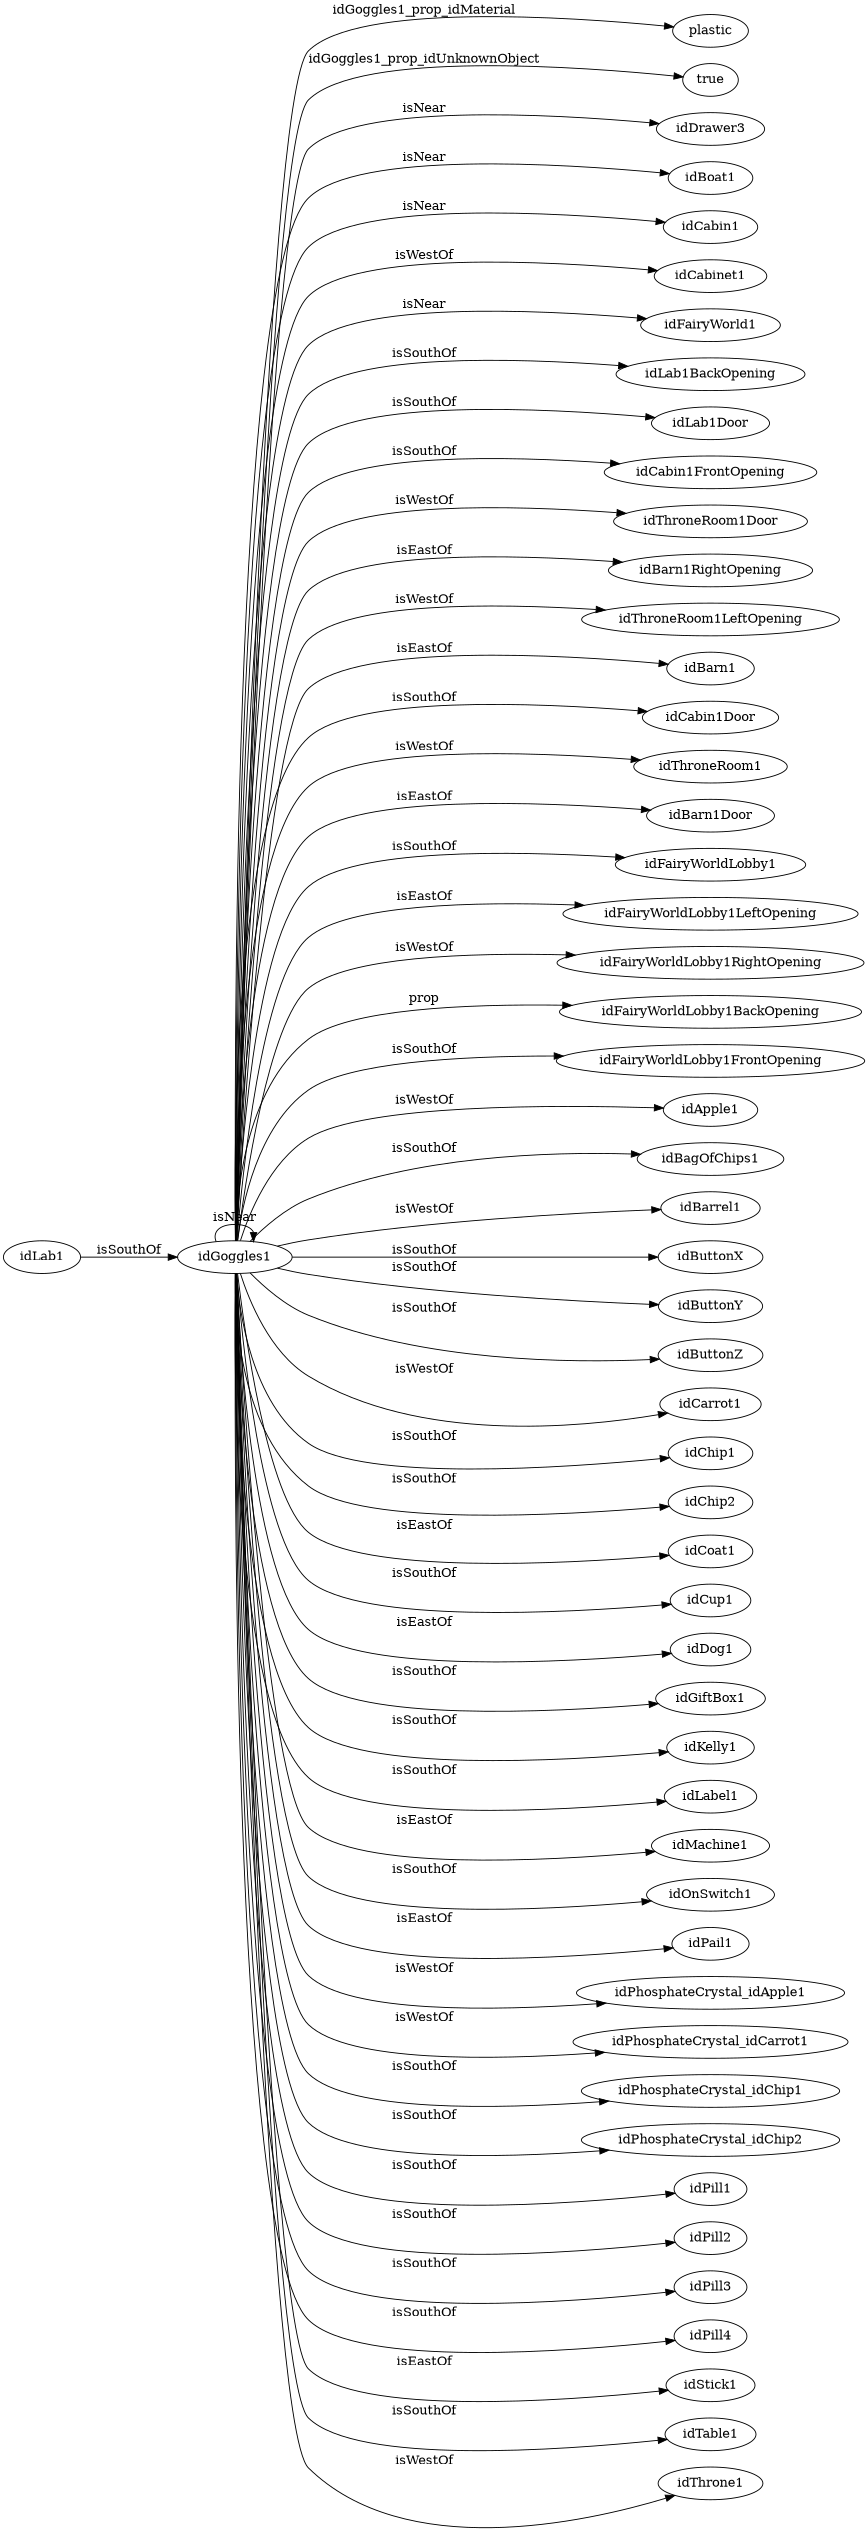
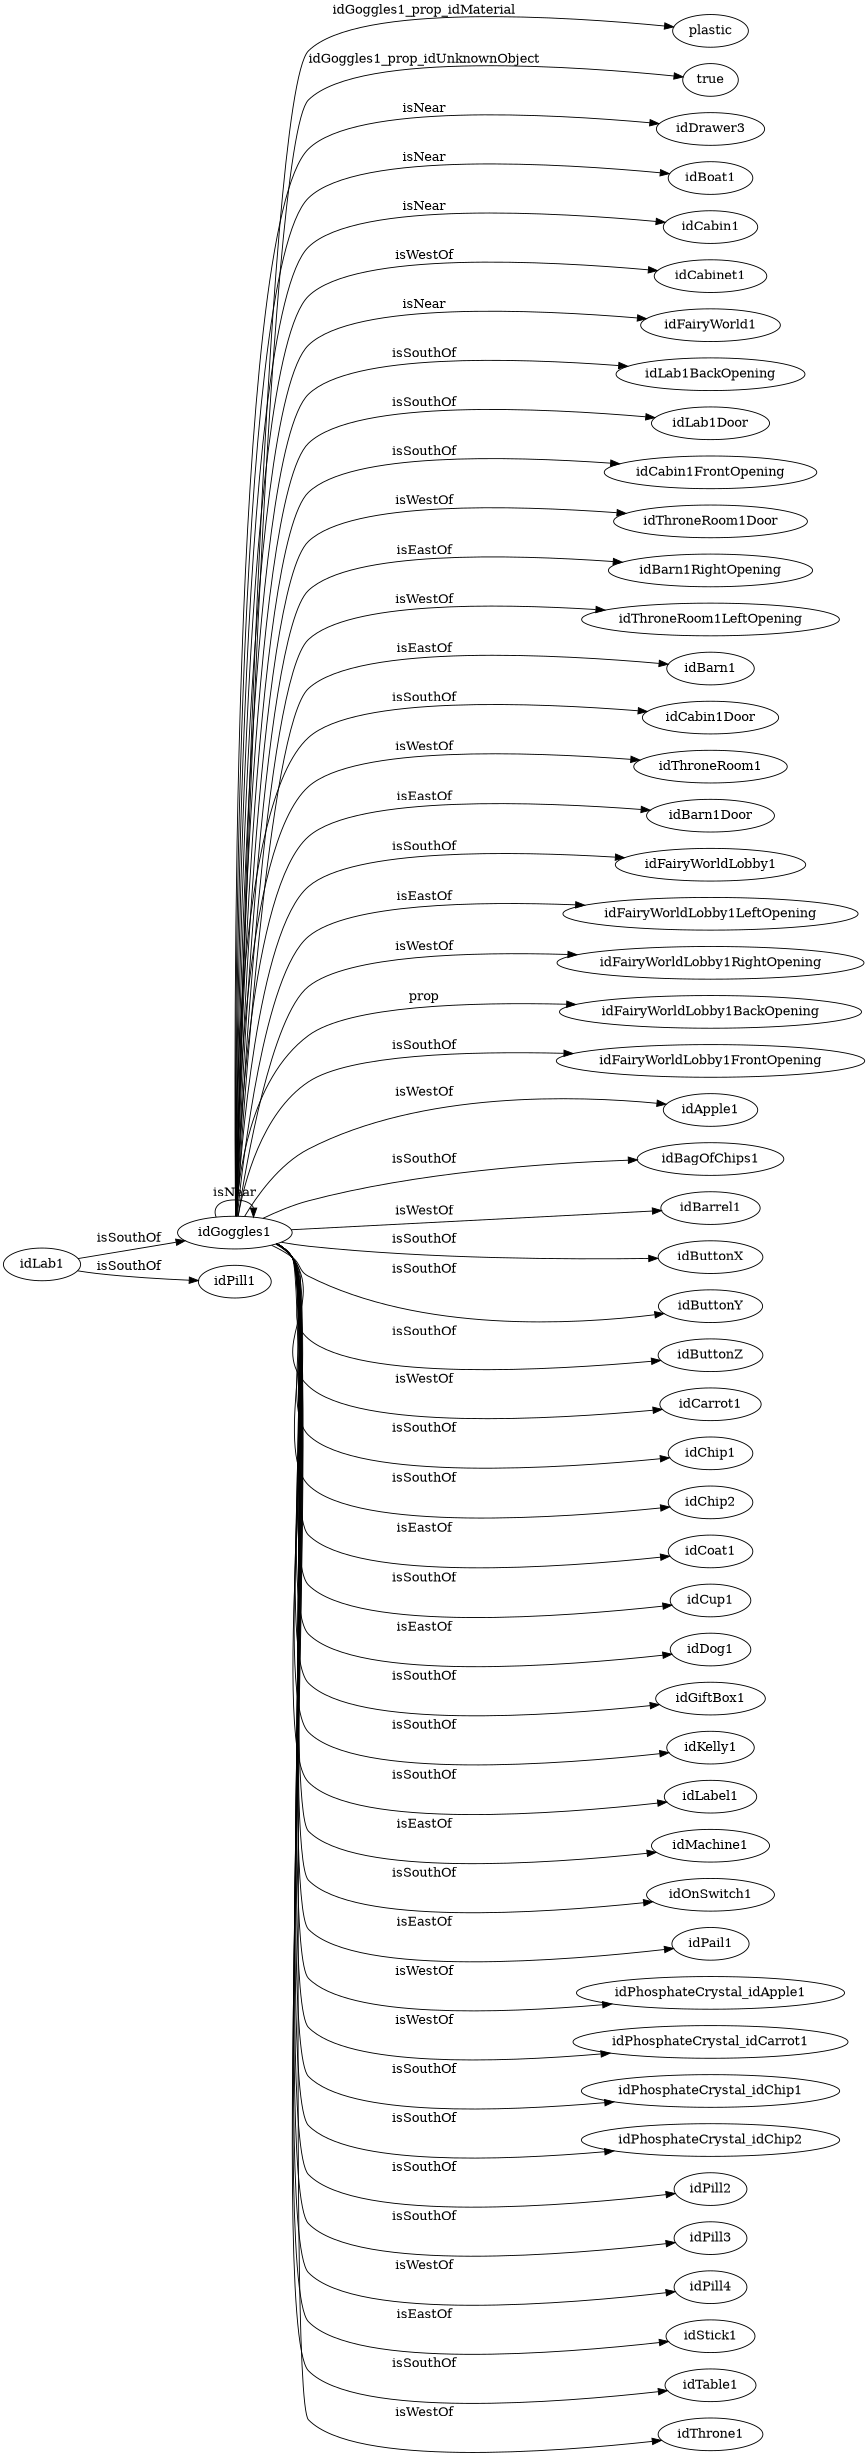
(276, 2065) -> (133, 1277)
(424, 2313) -> (424, 2266)
